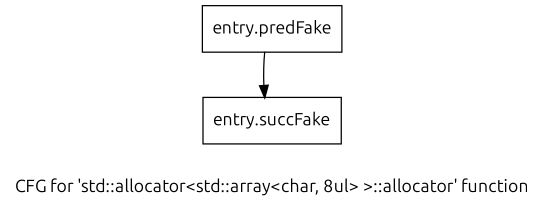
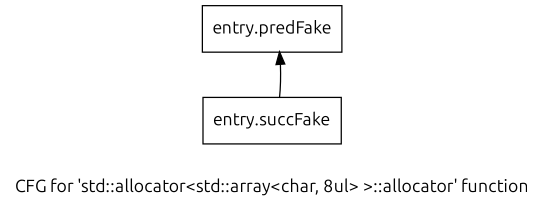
(264, 69) -> (281, 81)
